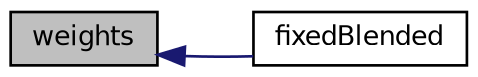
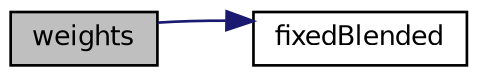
(219, 57) -> (192, 21)
